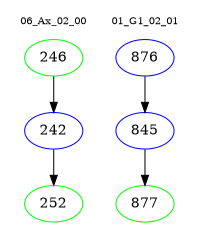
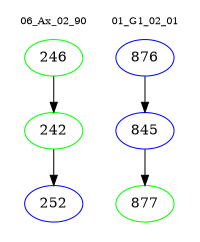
(54, 22) -> (54, 22)
(54, 131) -> (54, 131)
(54, 204) -> (54, 204)
